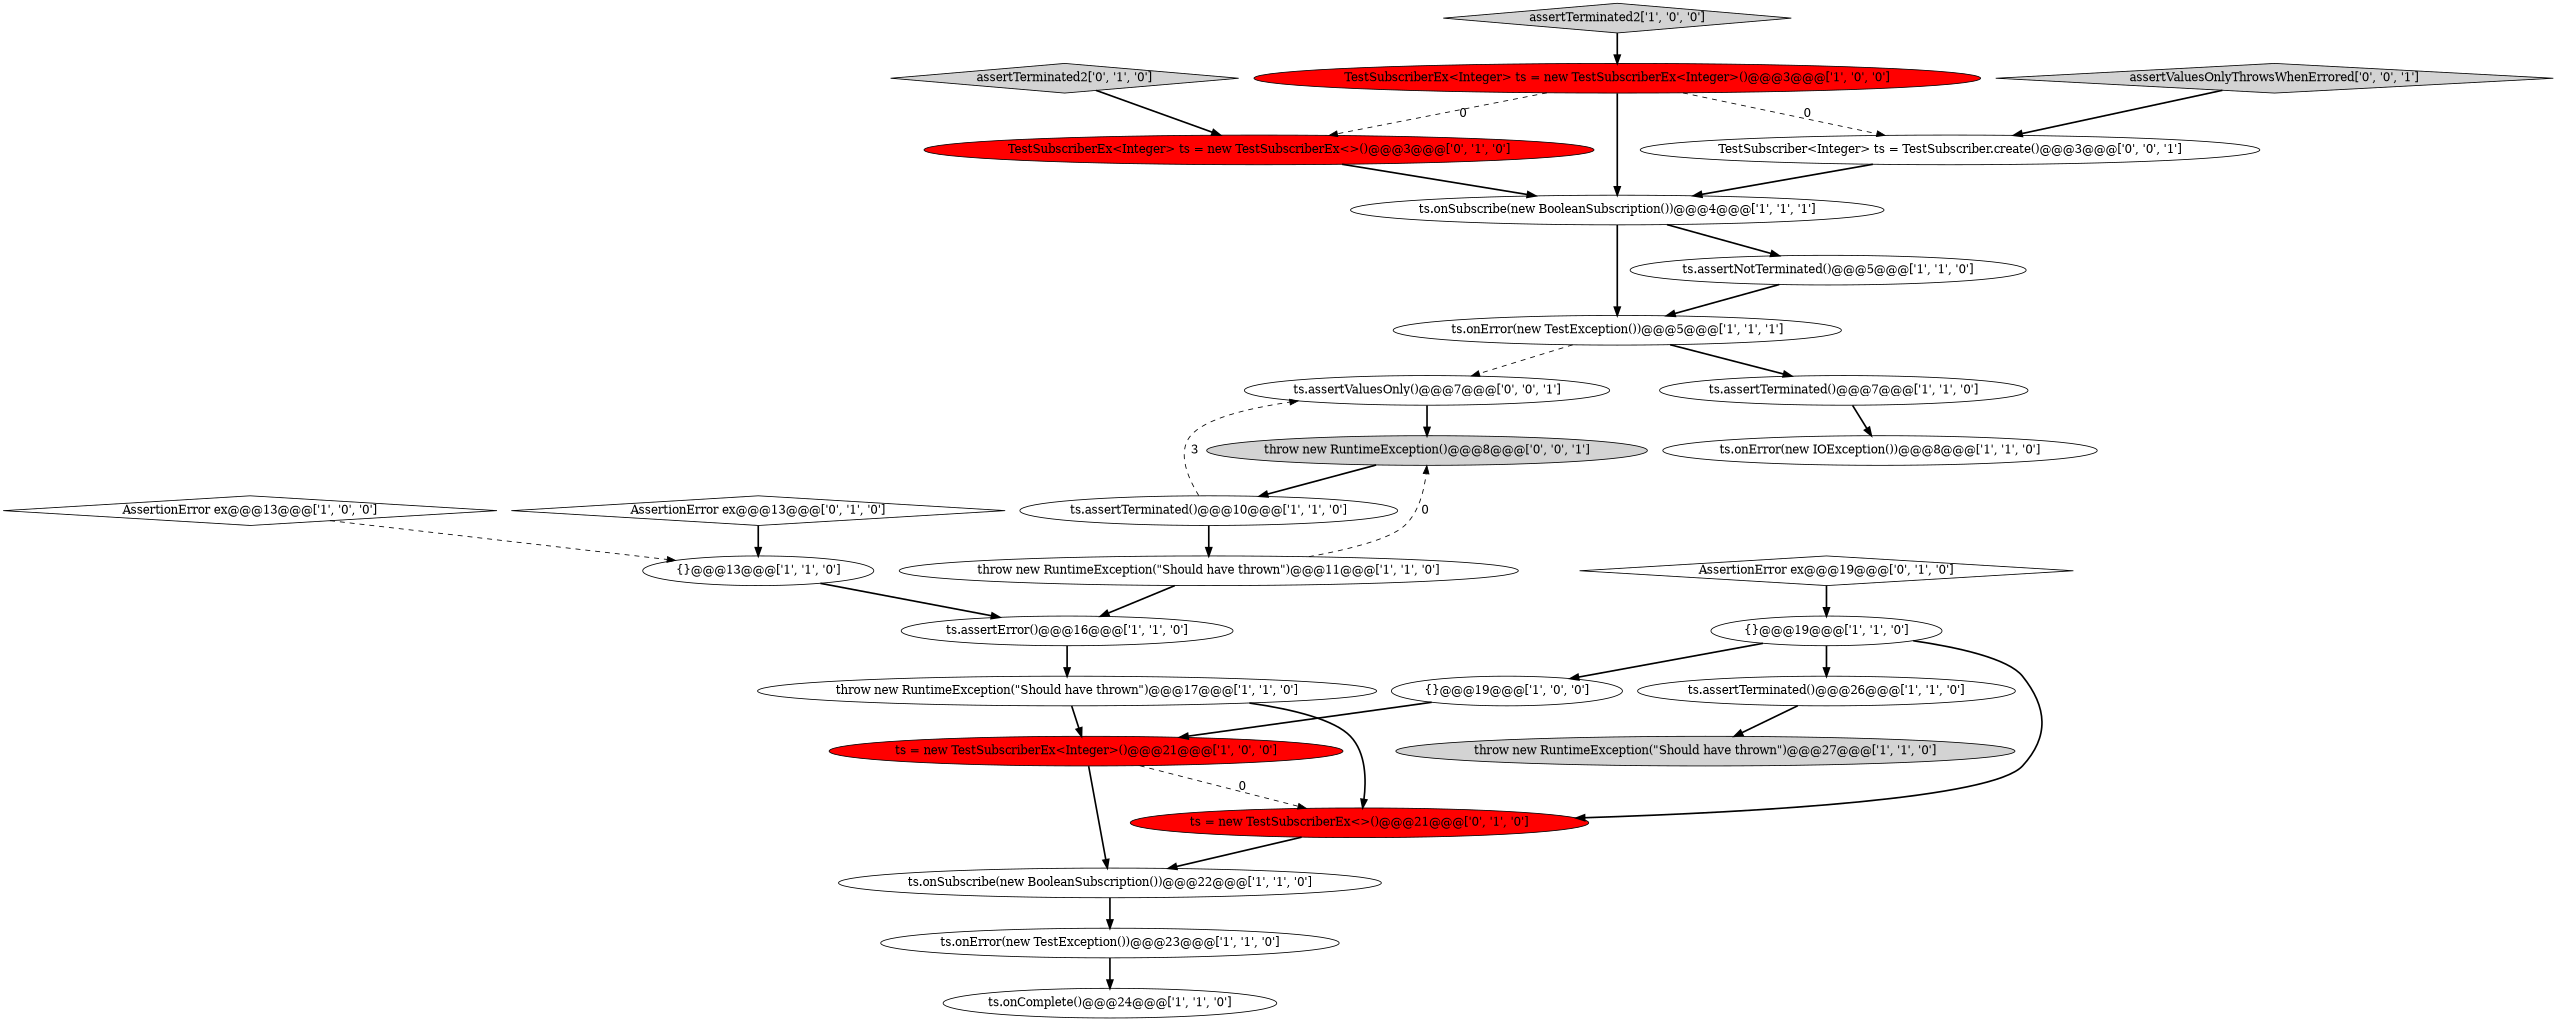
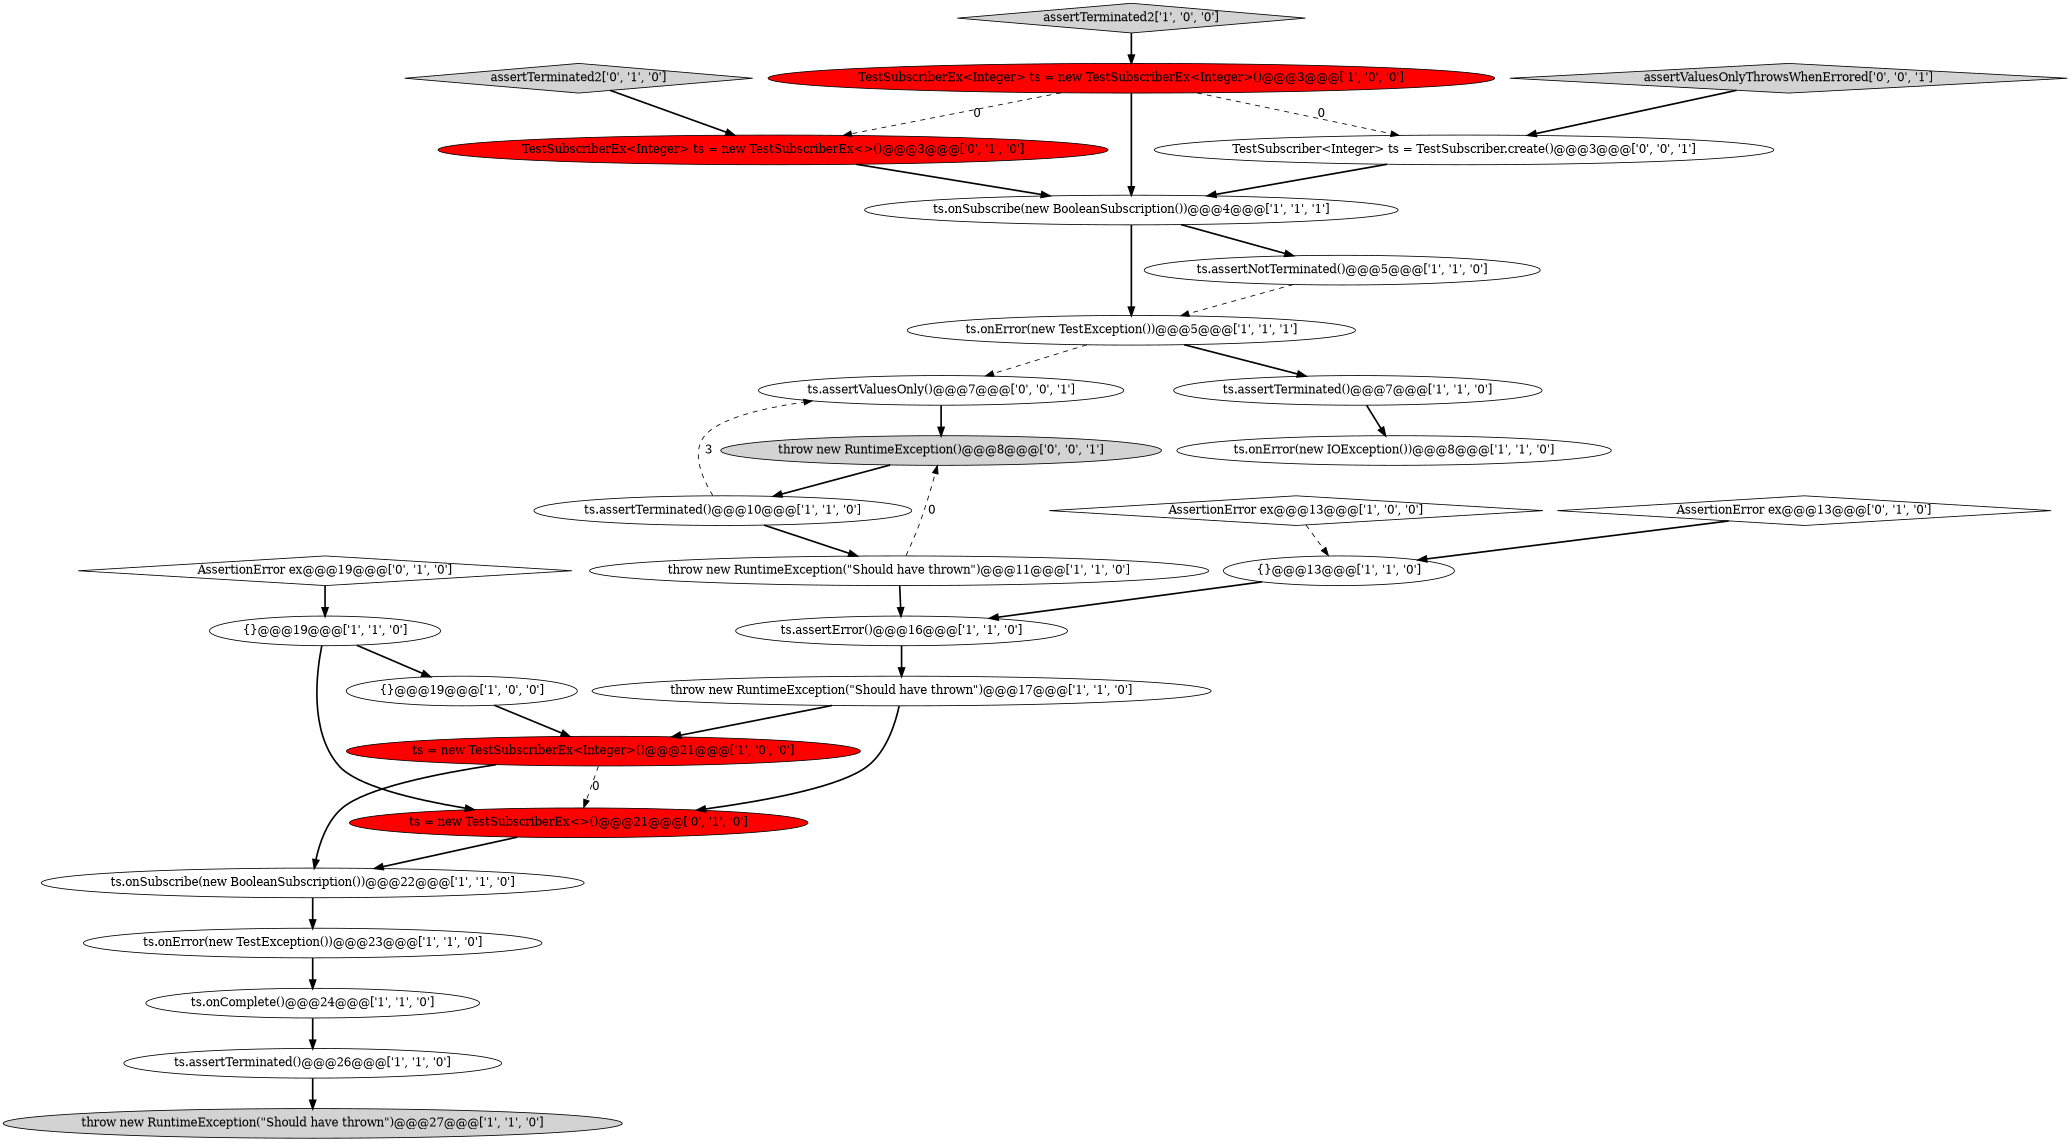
(1727, 299) -> (1241, 299)
(1826, 657) -> (313, 1029)
